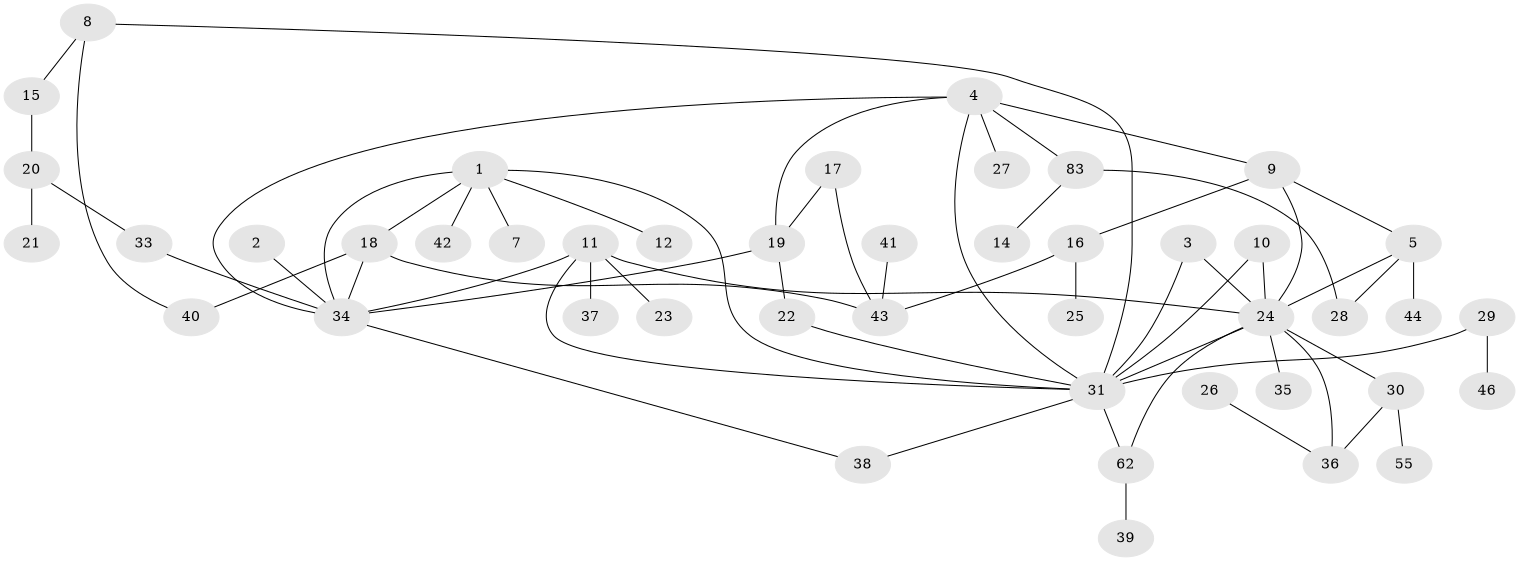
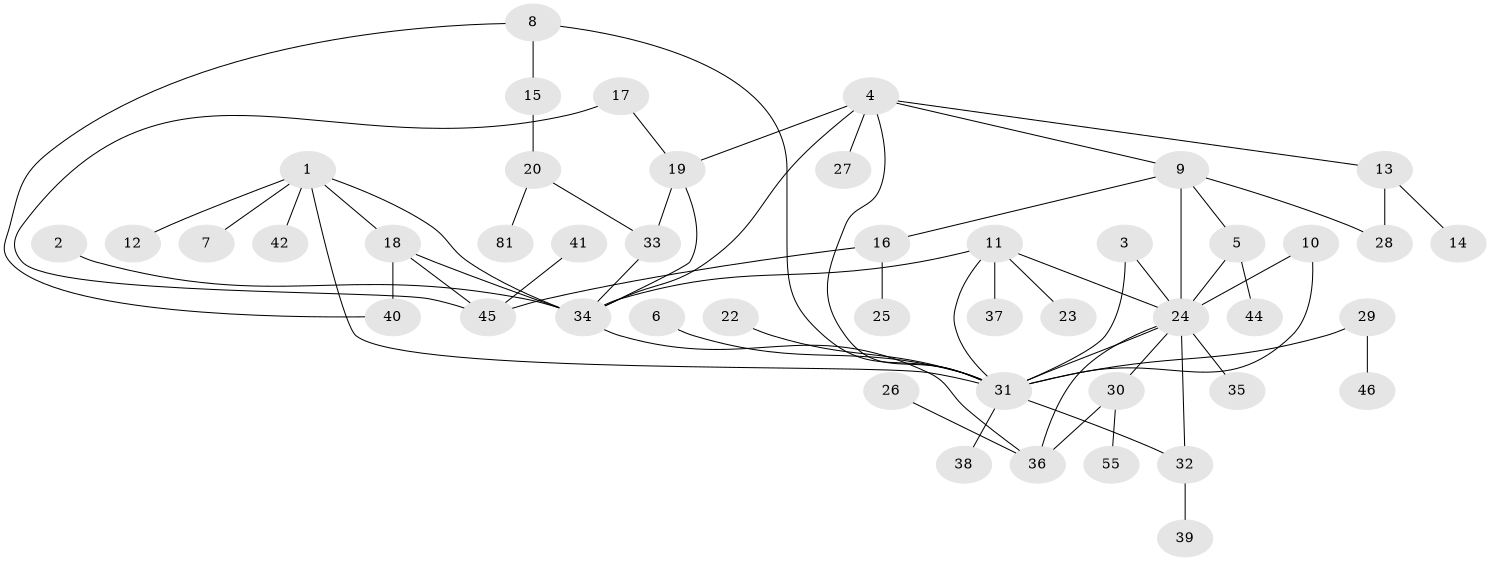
(1076, 170) -> (1385, 170)
(32, 244) -> (505, 244)
(782, 280) -> (665, 207)
(1377, 280) -> (1285, 203)
none -> (657, 317)
(880, 317) -> (488, 317)
(602, 391) -> (782, 346)
(1126, 465) -> (1185, 465)
